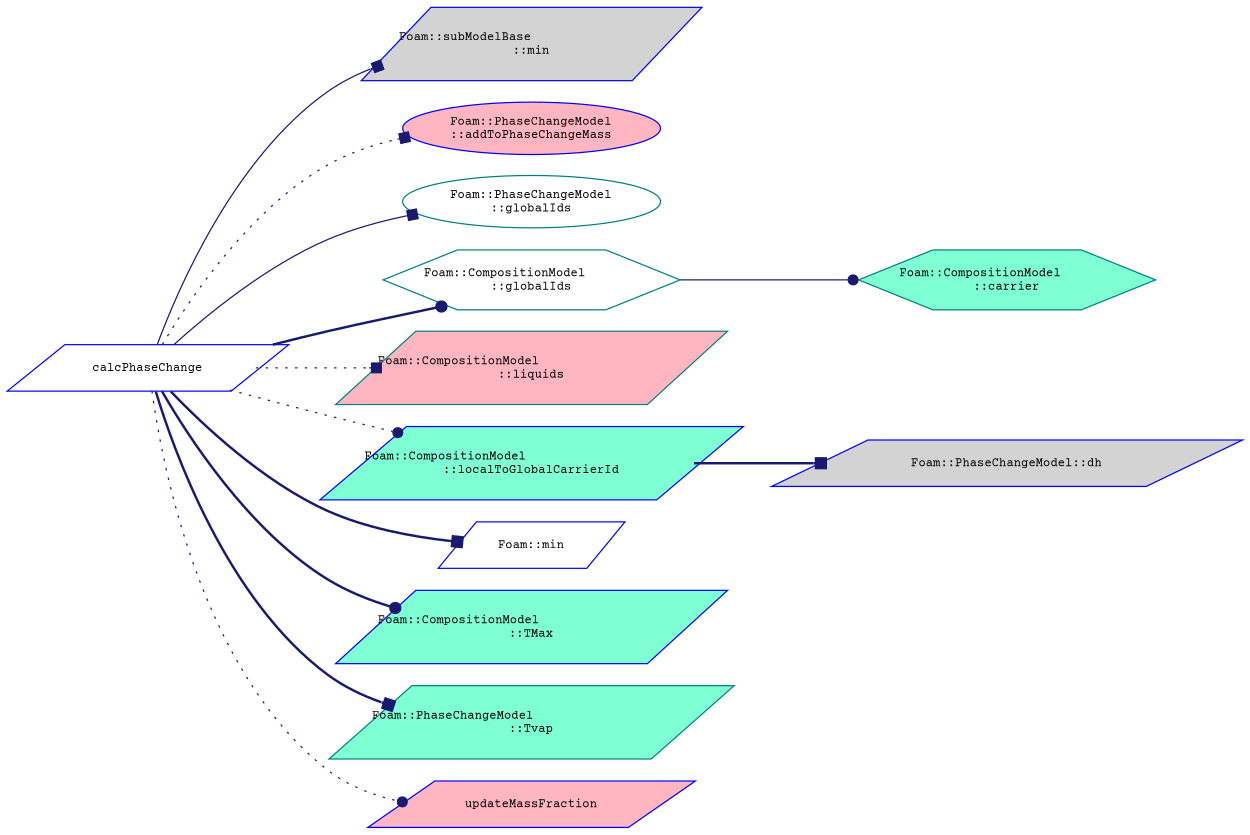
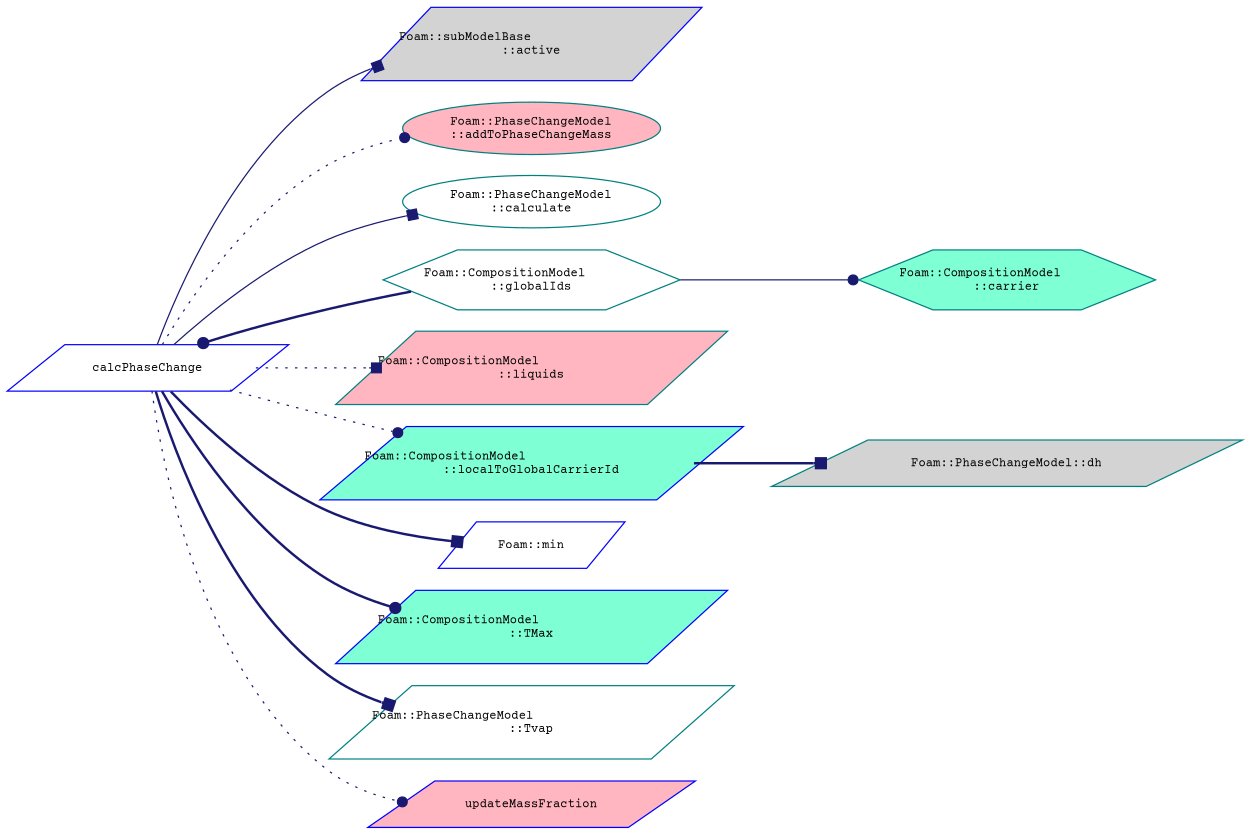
(532, 44) -> (532, 44)
(532, 128) -> (532, 128)
(532, 202) -> (532, 202)
(260, 218) -> (260, 218)
(354, 325) -> (309, 314)
(1007, 463) -> (1007, 463)
(532, 722) -> (532, 722)
